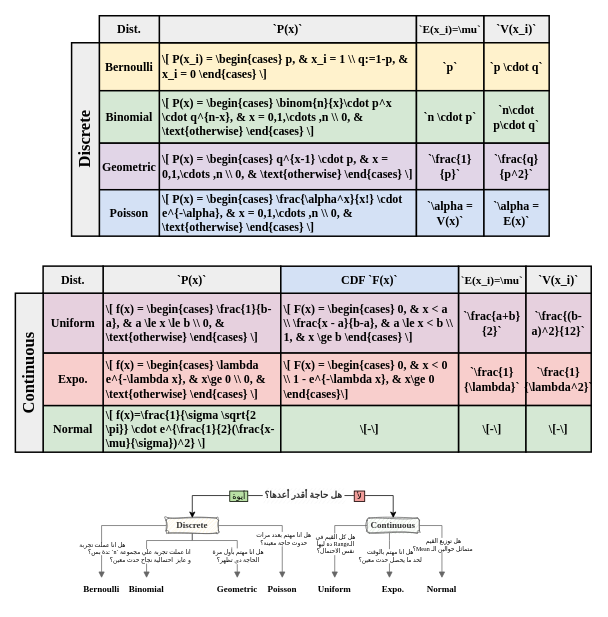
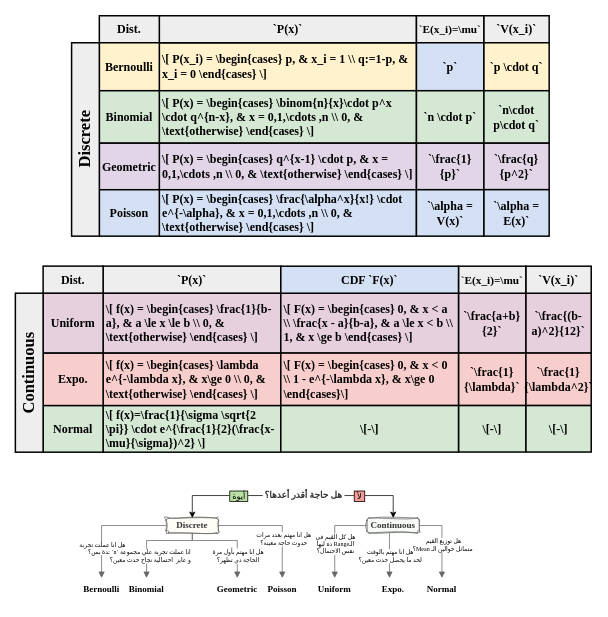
(450, 66) -> (450, 66)
